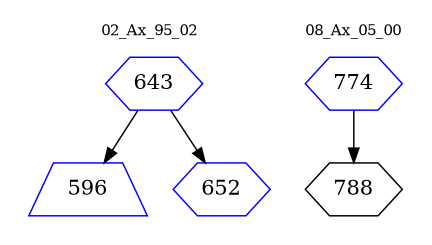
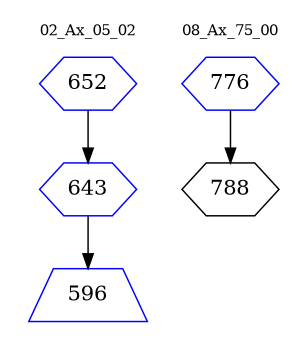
(150, 32) -> (88, 32)
(354, 32) -> (230, 32)
(354, 84) -> (230, 84)
(184, 130) -> (88, 129)
